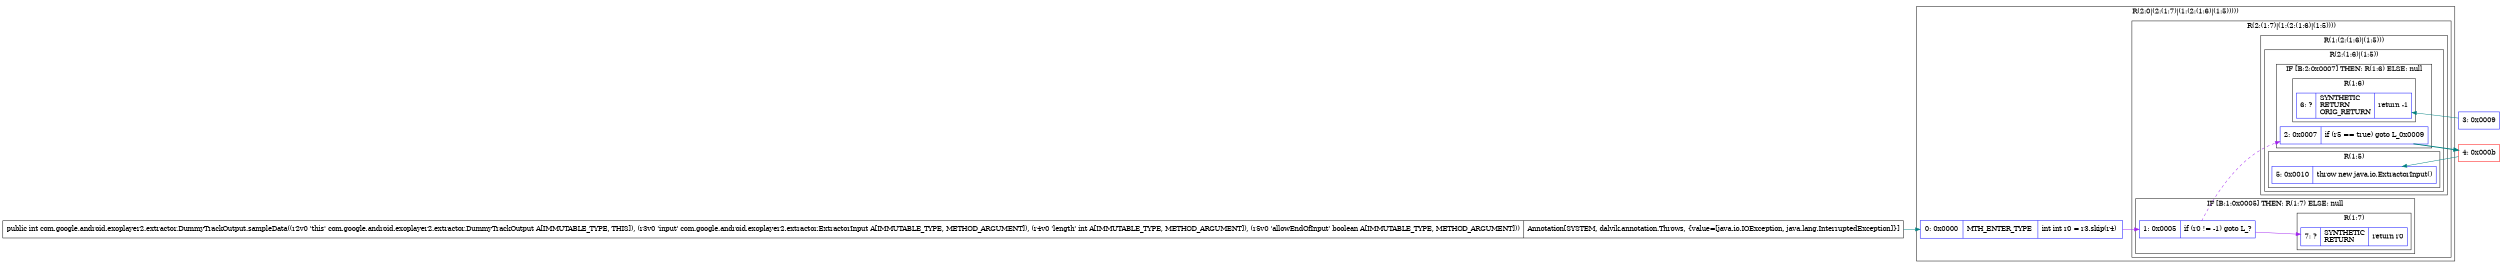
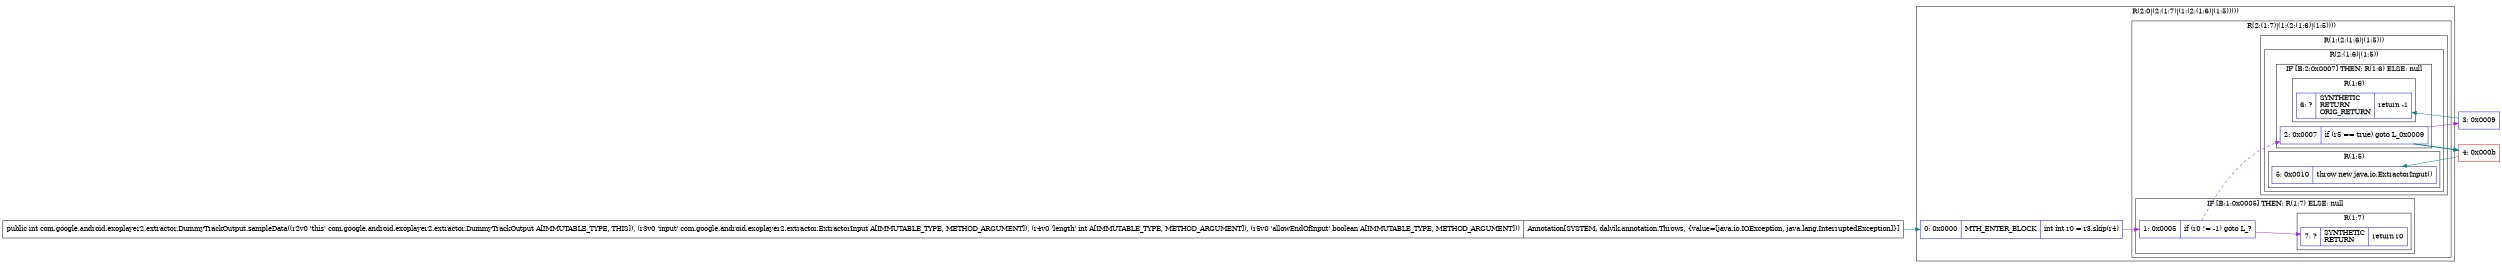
none -> (2440, 126)
(1999, 229) -> (2001, 229)
